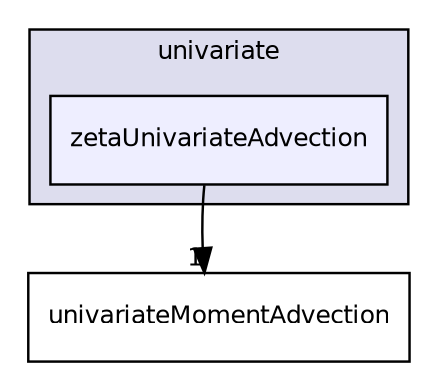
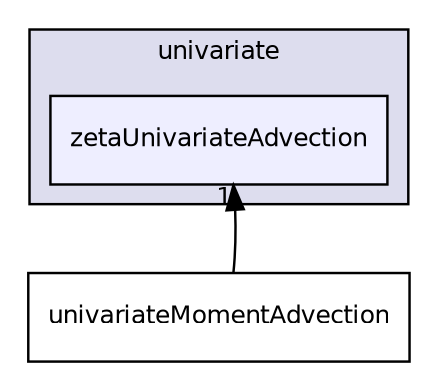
(202, 220) -> (235, 241)
